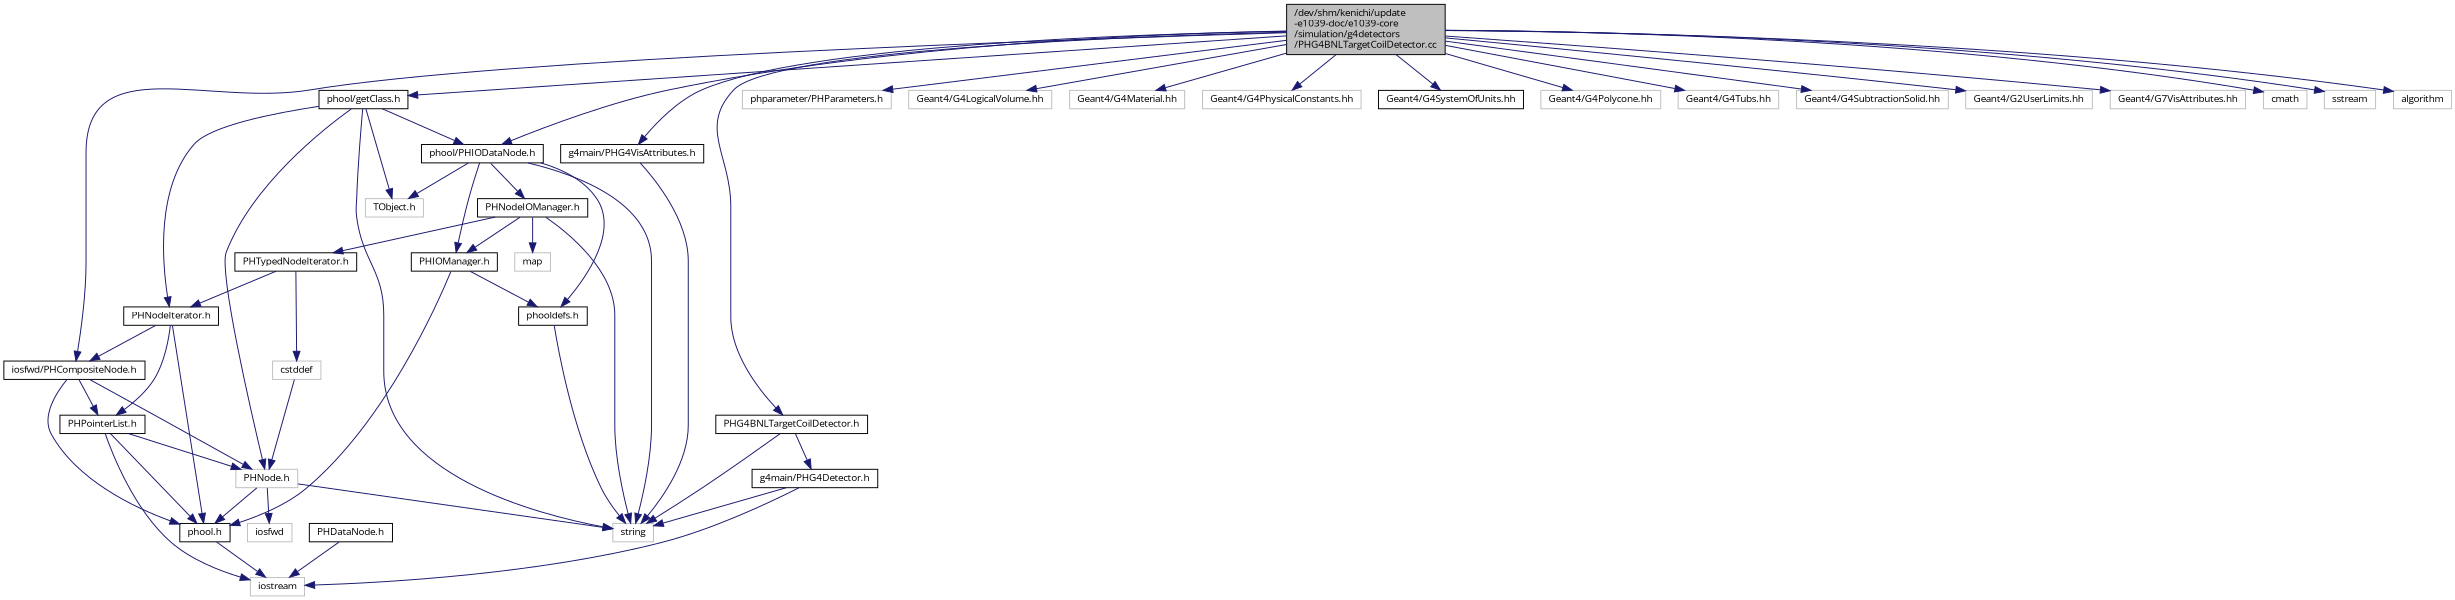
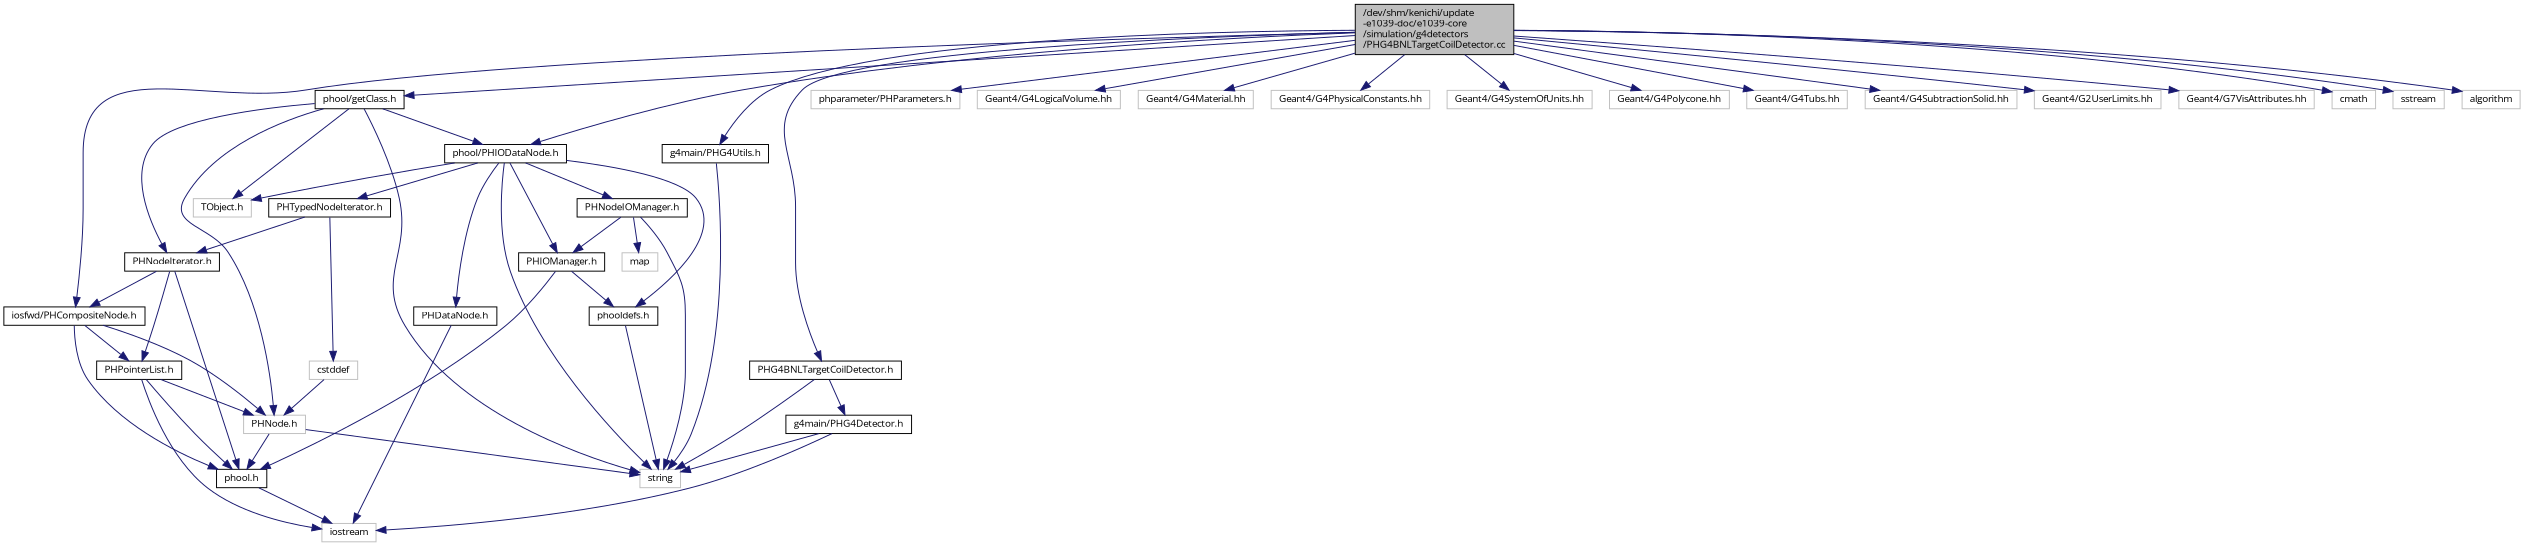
(1451, 100) -> (1520, 100)
(632, 154) -> (715, 154)
none -> (468, 227)
(419, 234) -> (422, 179)
(270, 533) -> none
